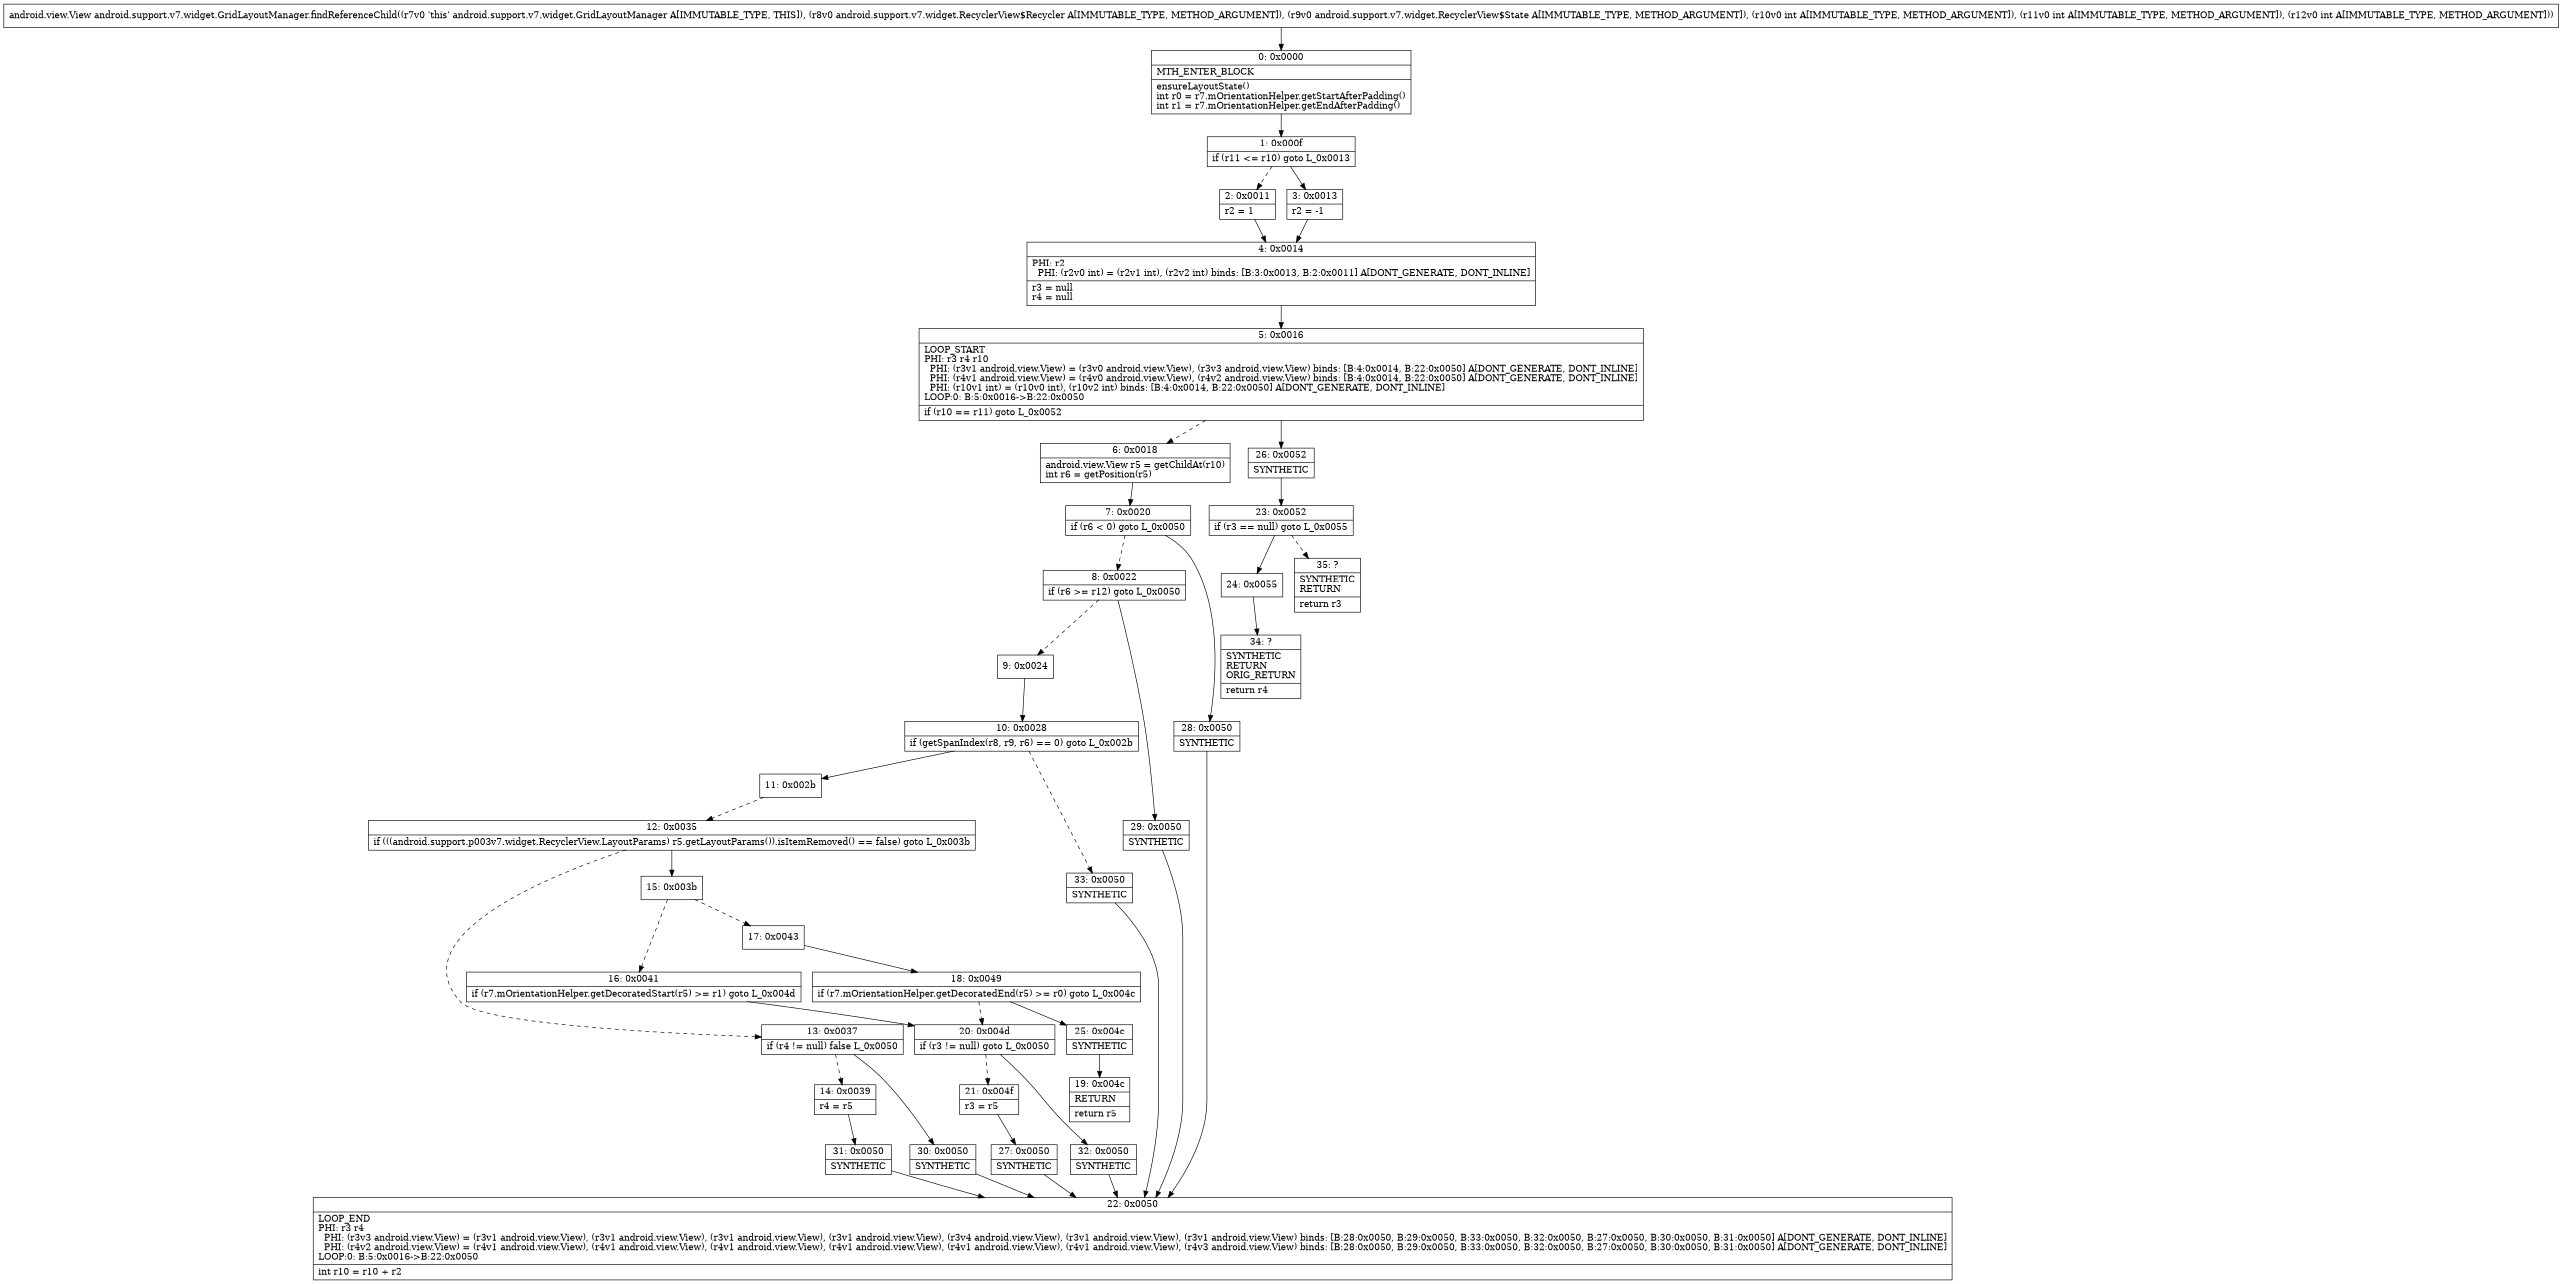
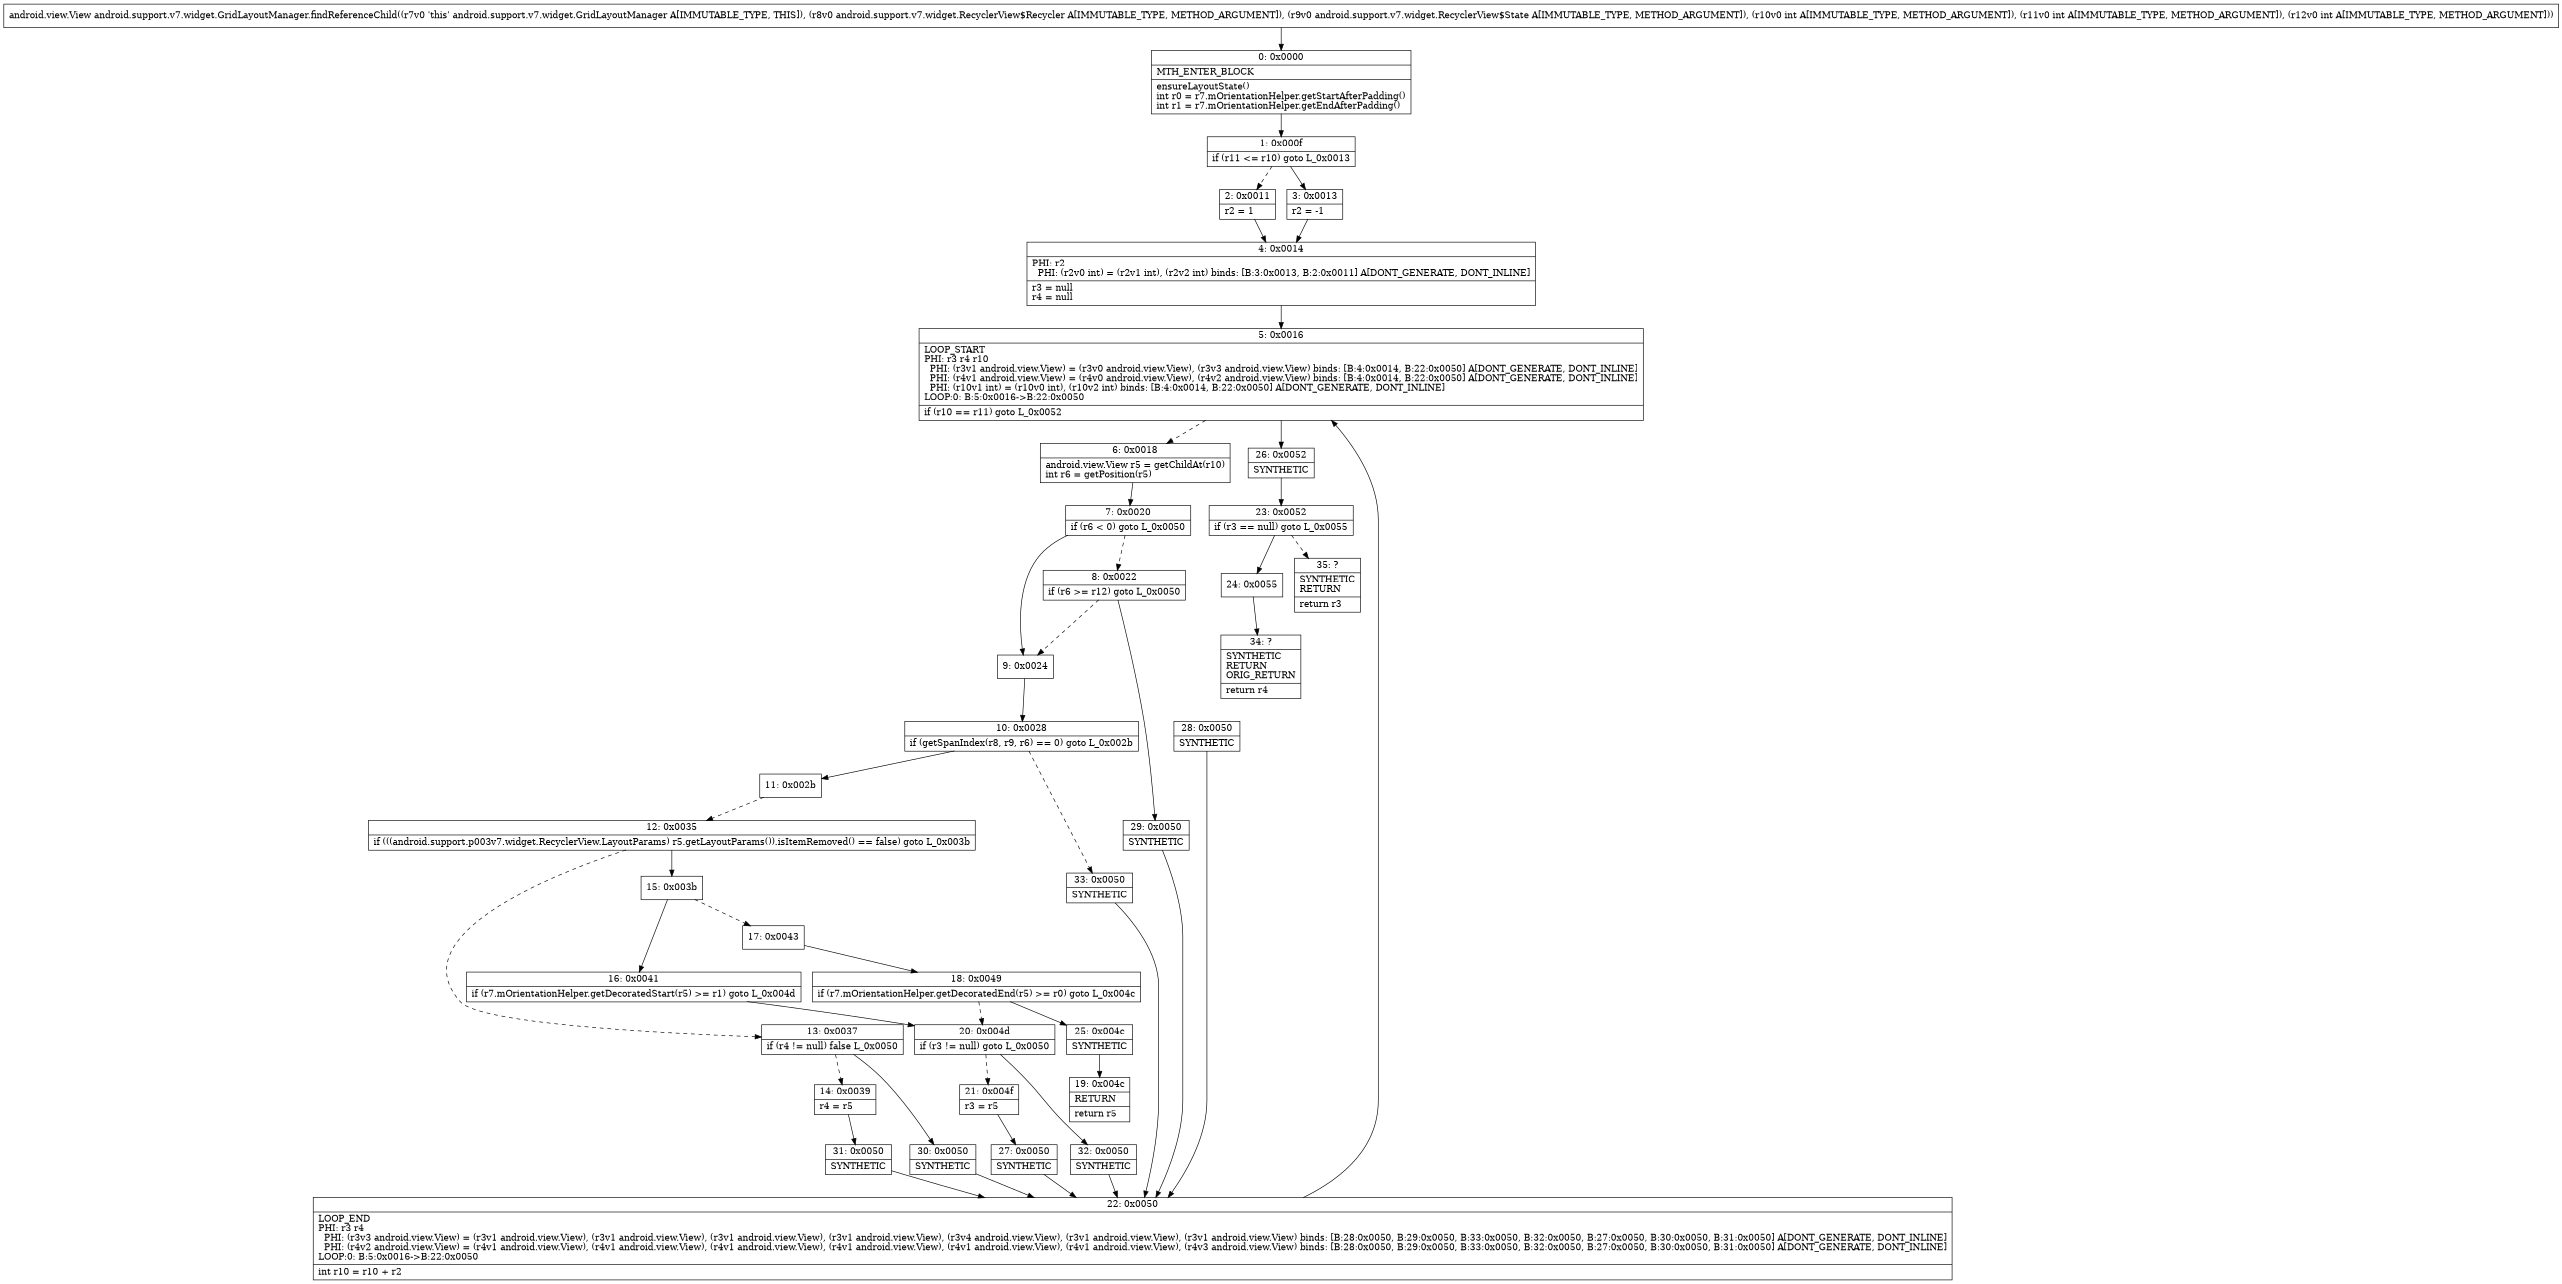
(1212, 617) -> (1026, 583)
none -> (1378, 822)
(655, 933) -> (655, 933)
